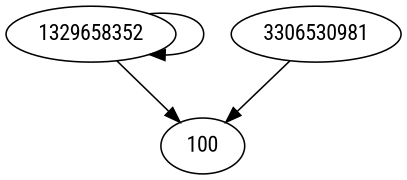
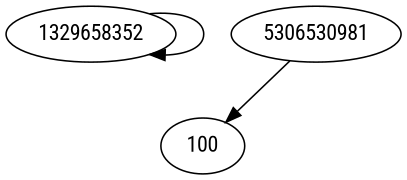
(316, 34) -> (316, 34)
(143, 86) -> none
